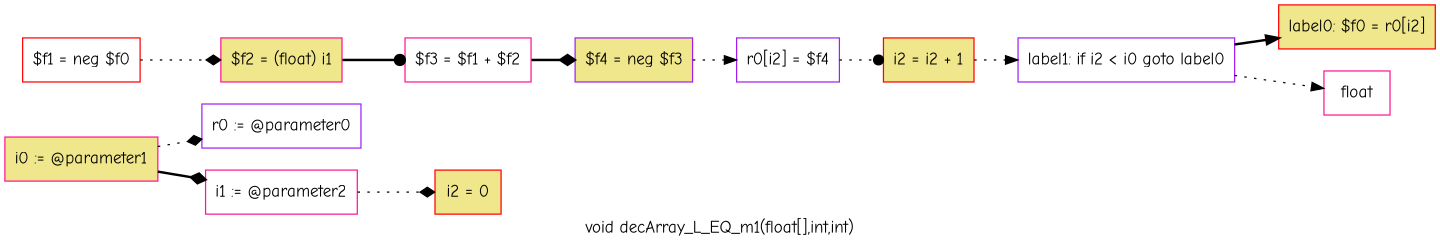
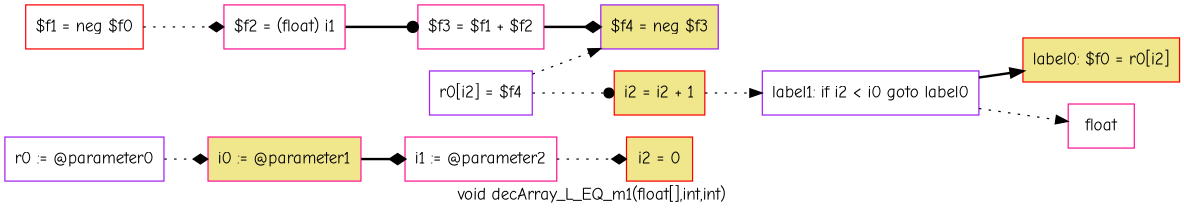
(281, 60) -> (284, 27)
(709, 60) -> (561, 63)
(172, 144) -> (179, 159)
